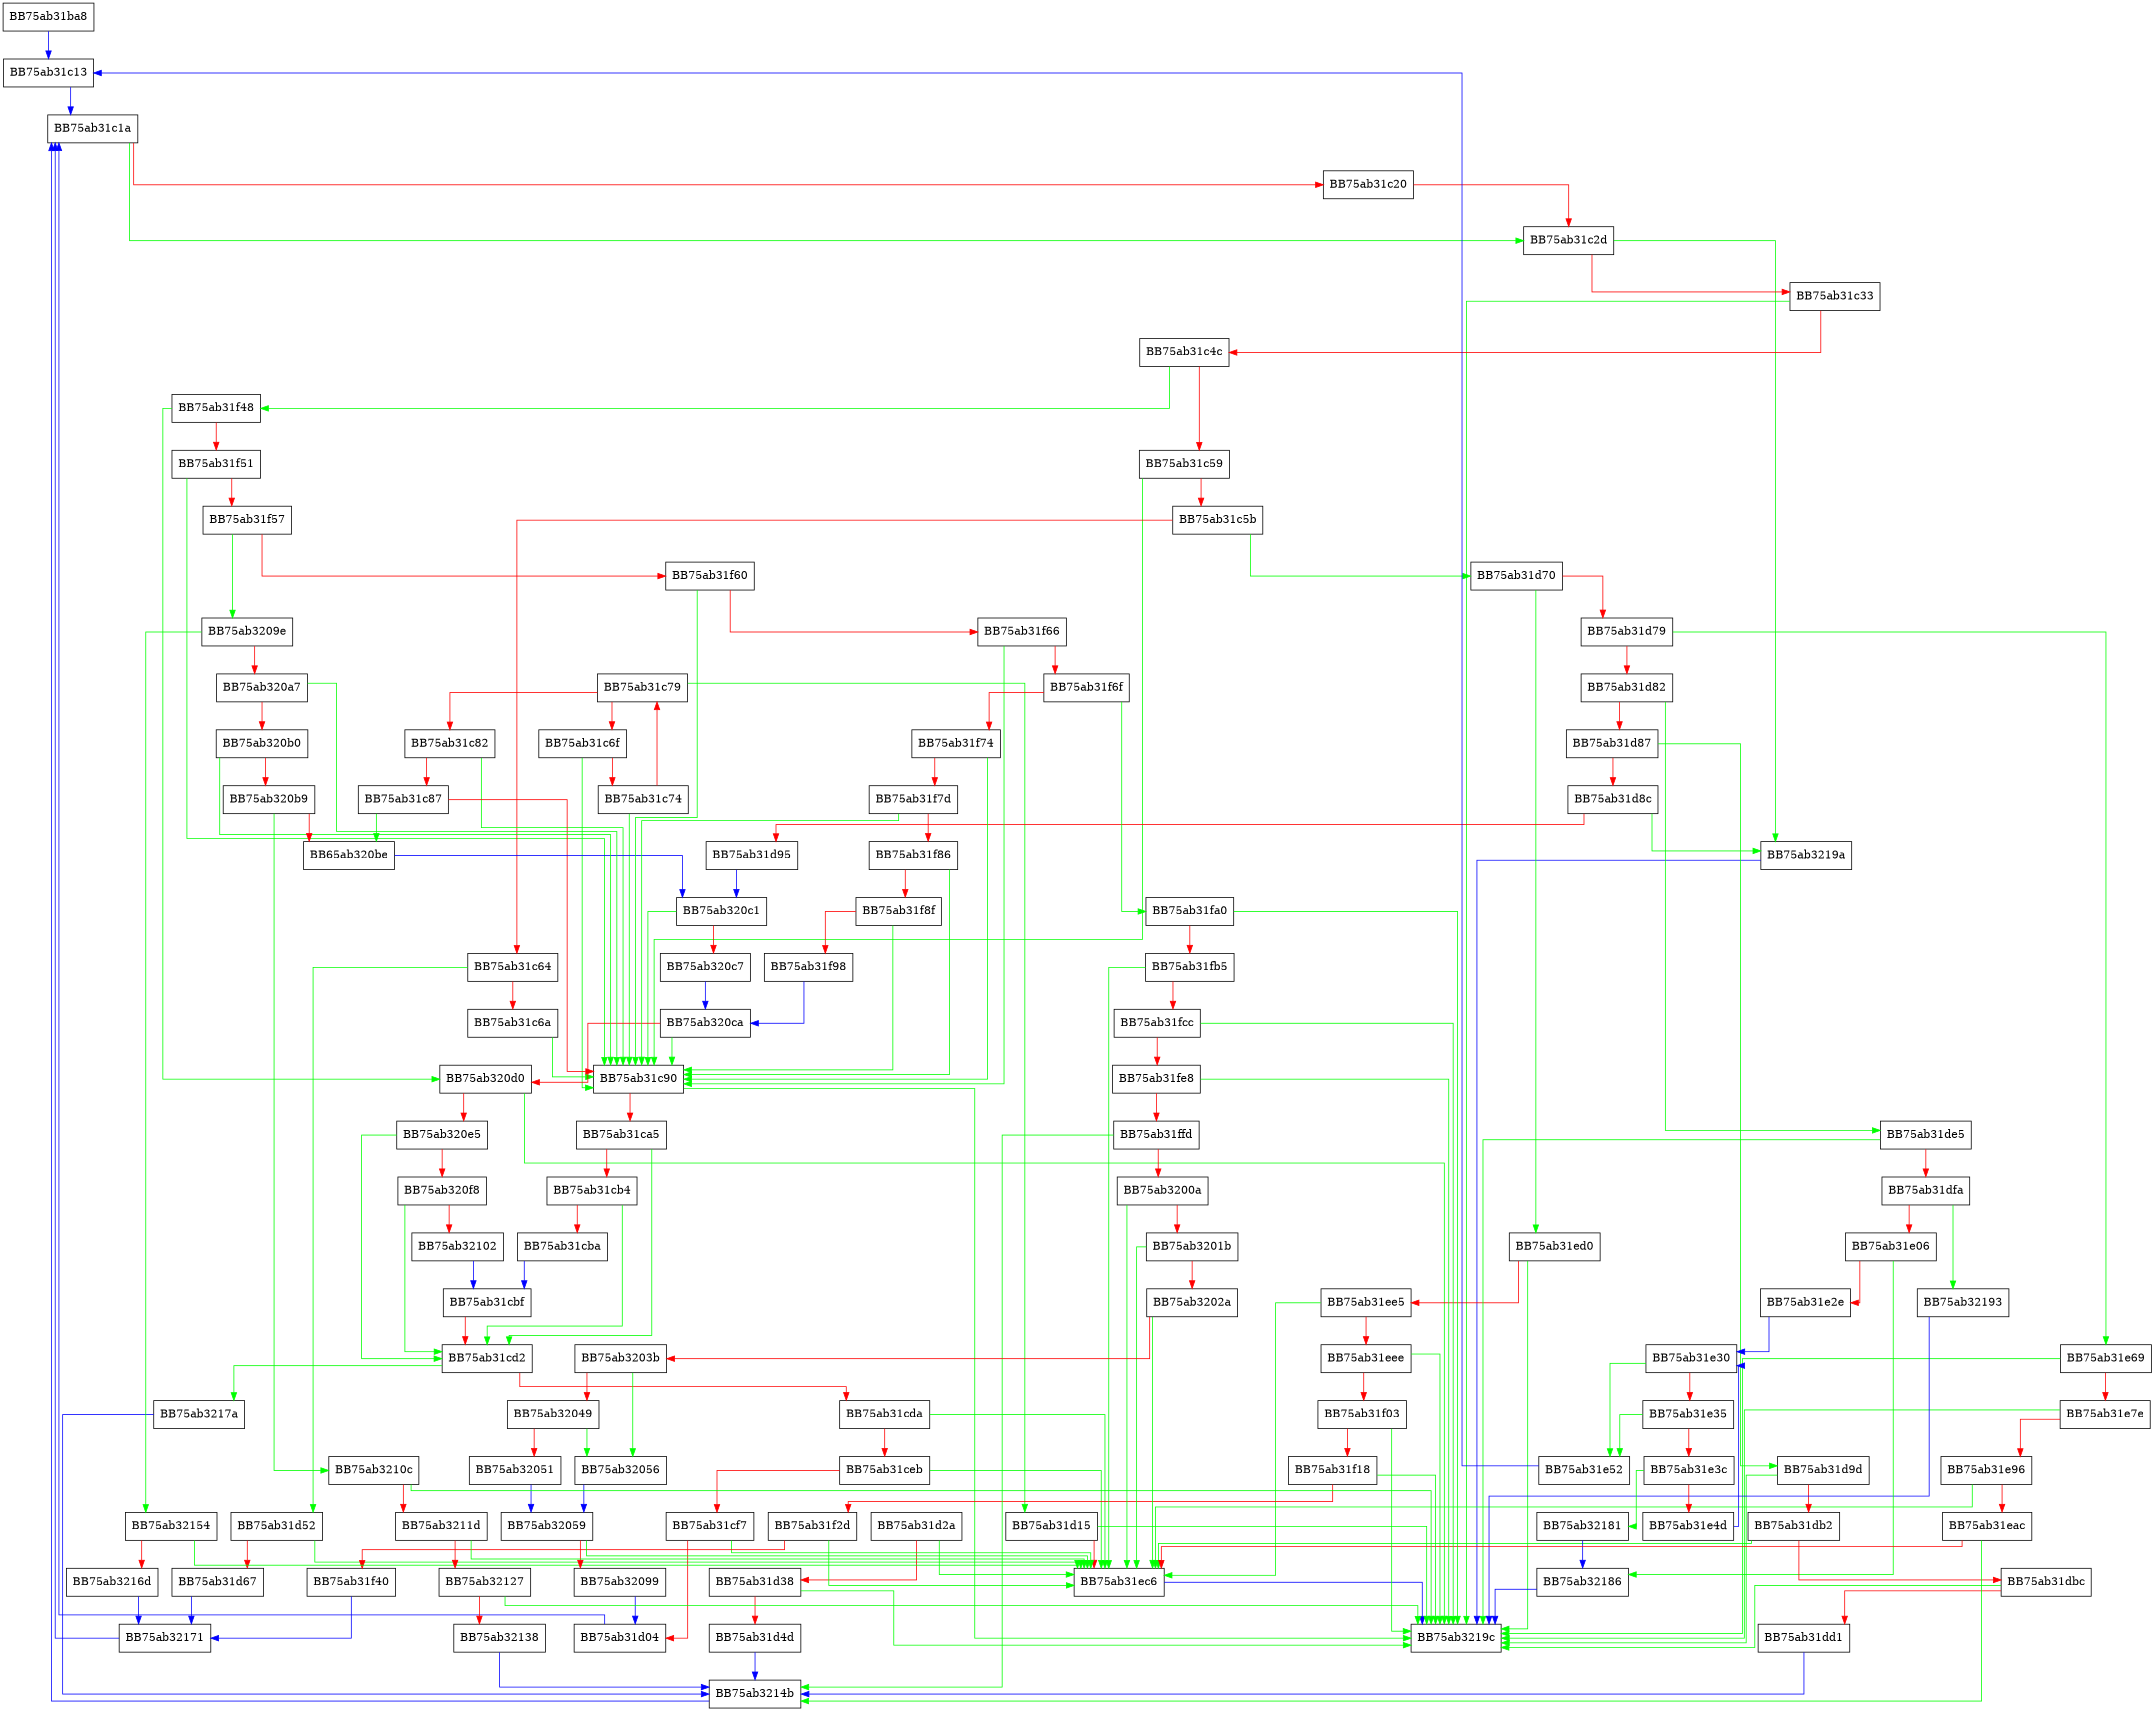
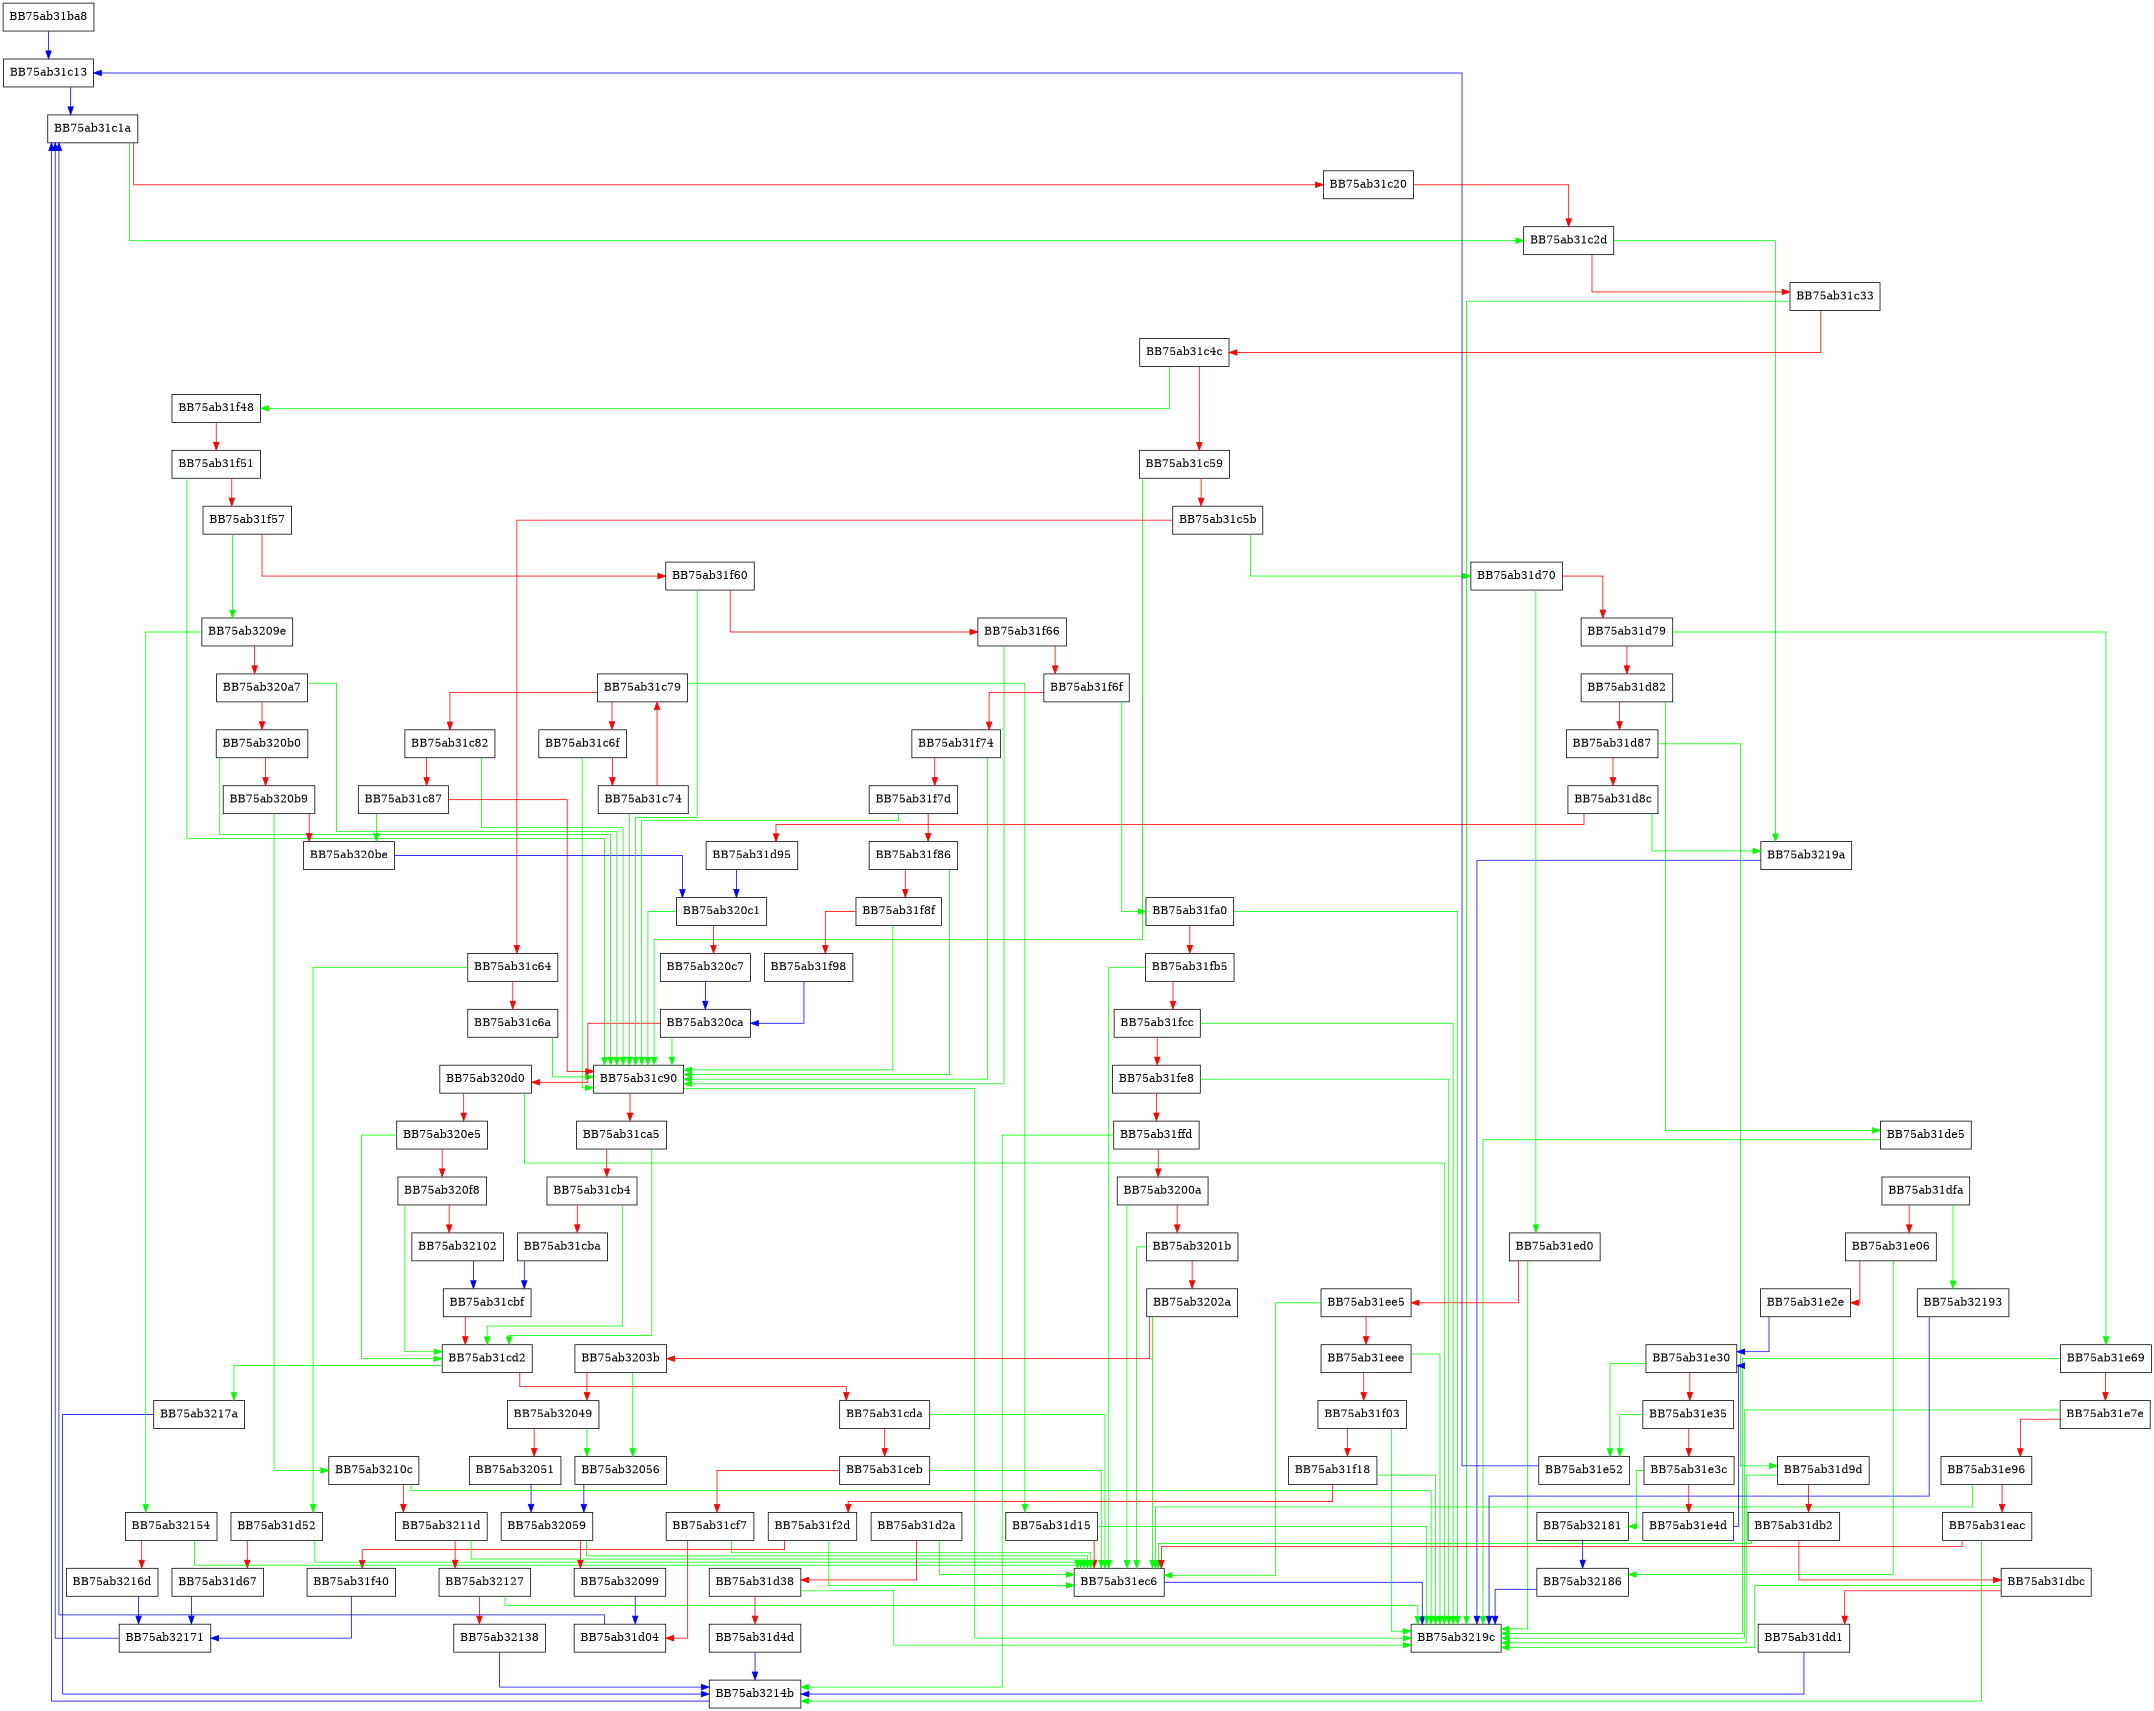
(349, 856) -> (349, 856)
(163, 874) -> none
(1926, 1159) -> none
